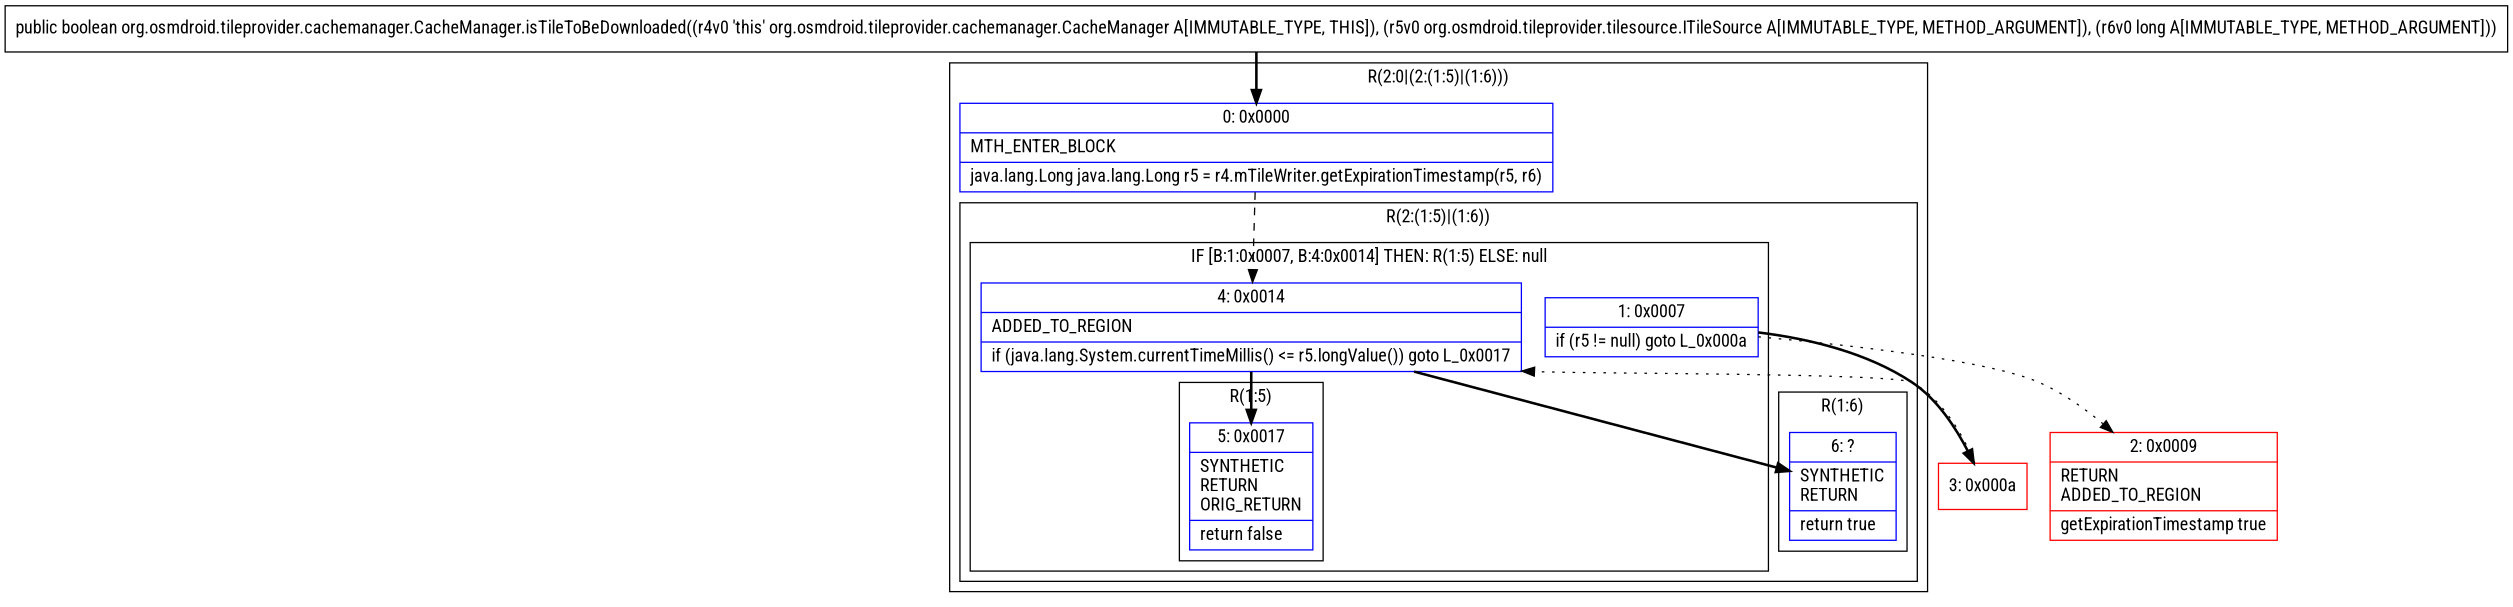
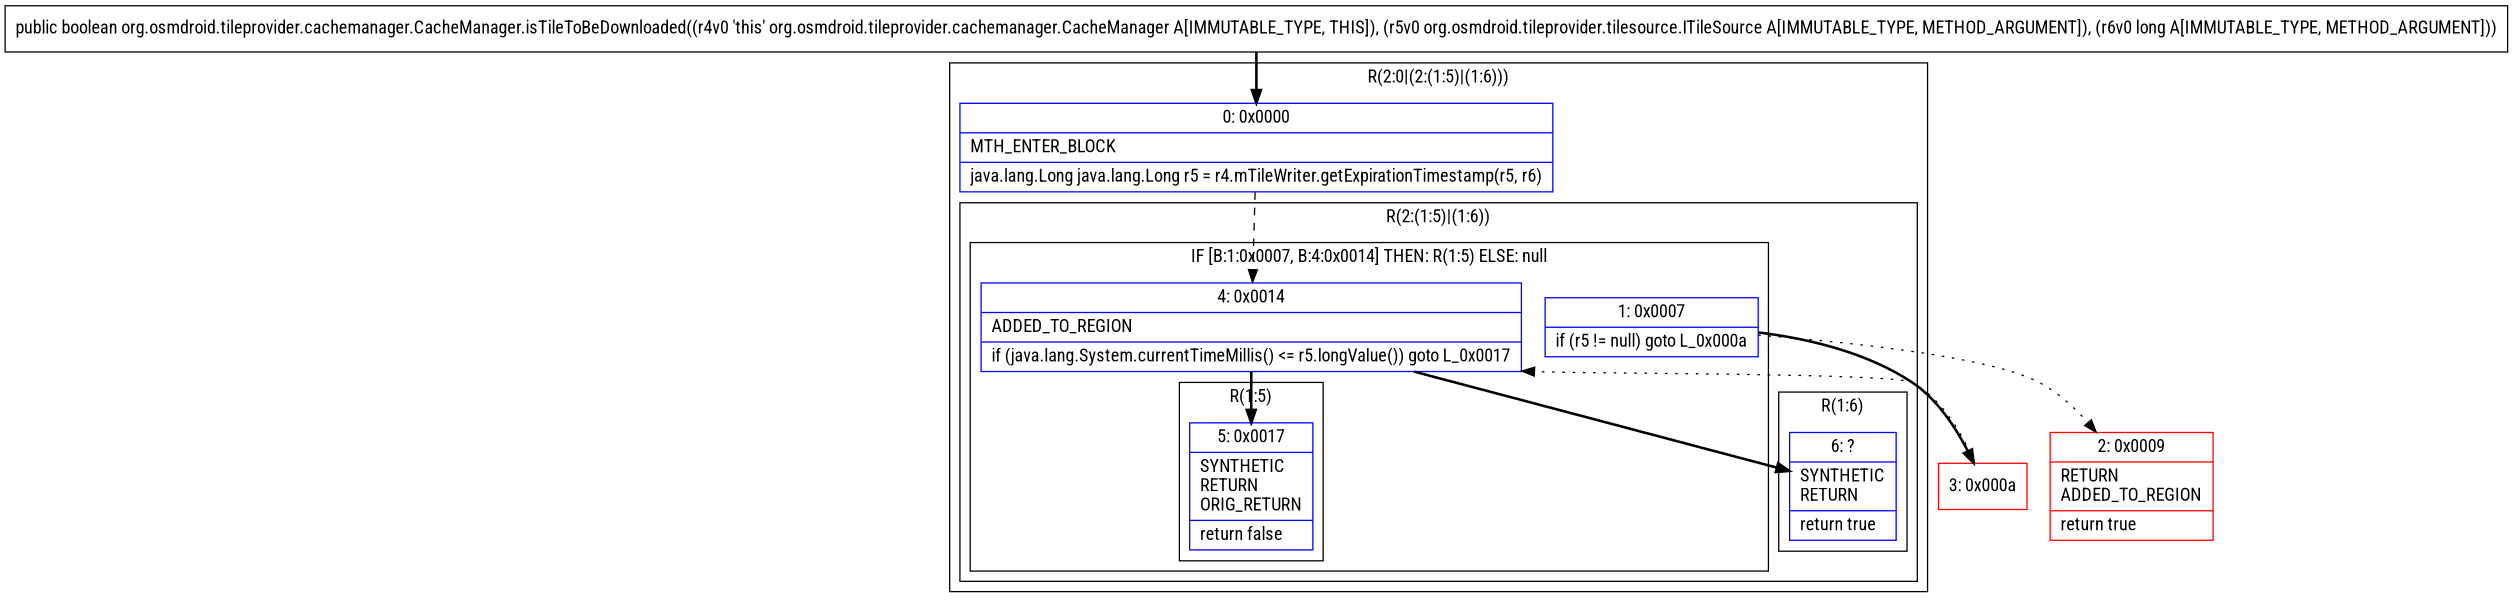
(2164, 525) -> (2099, 525)
